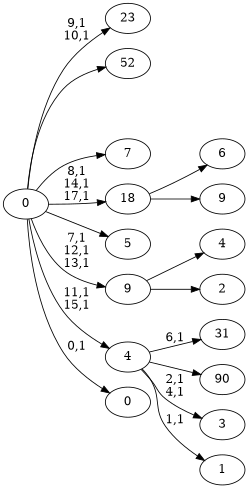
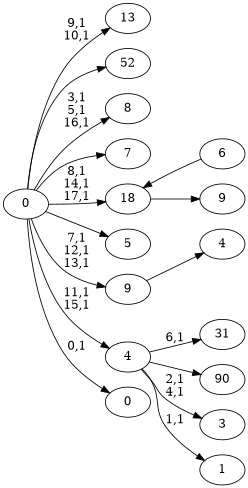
(128, 18) -> (128, 18)
none -> (128, 109)
(175, 182) -> (176, 171)
(222, 289) -> none
